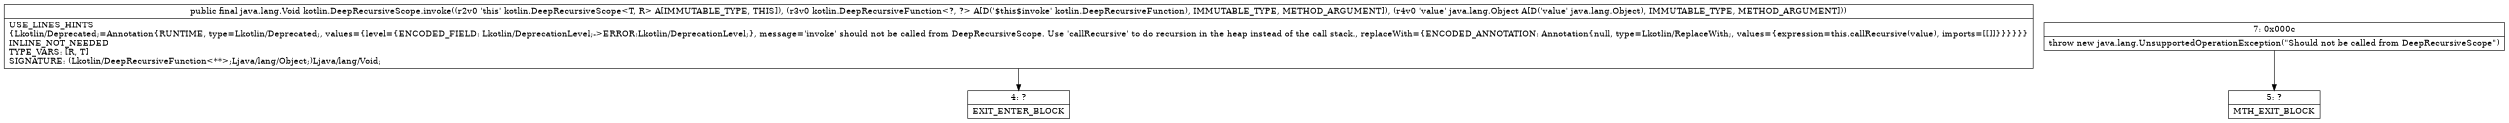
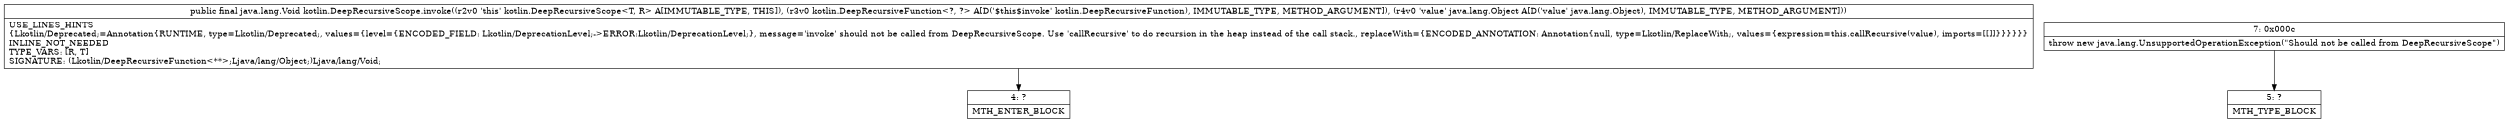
(1019, 111) -> (1019, 111)
(2274, 111) -> (2274, 111)
